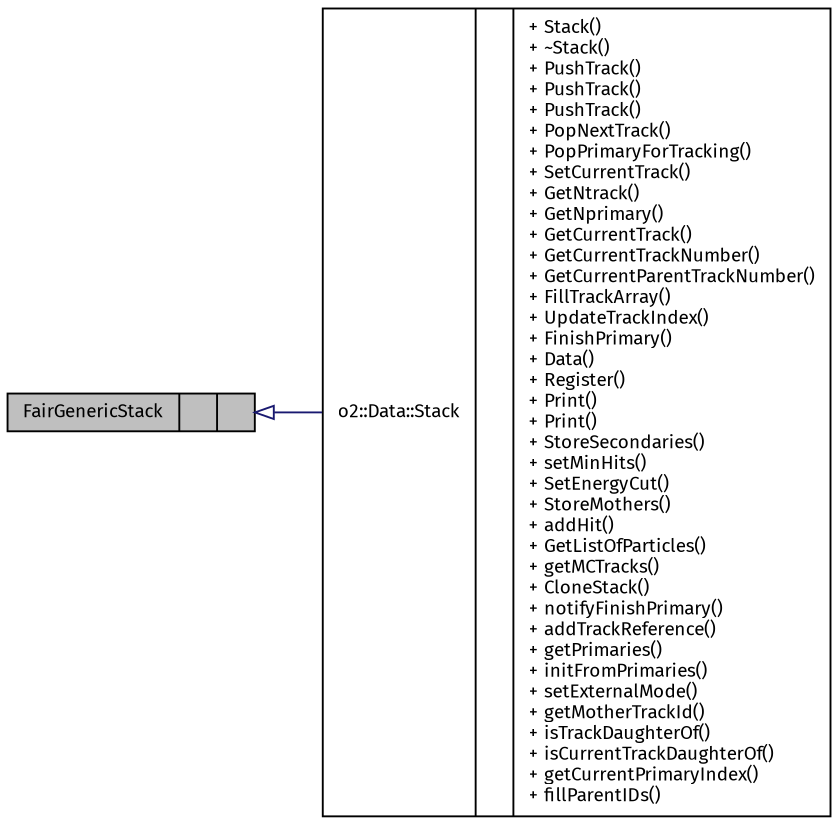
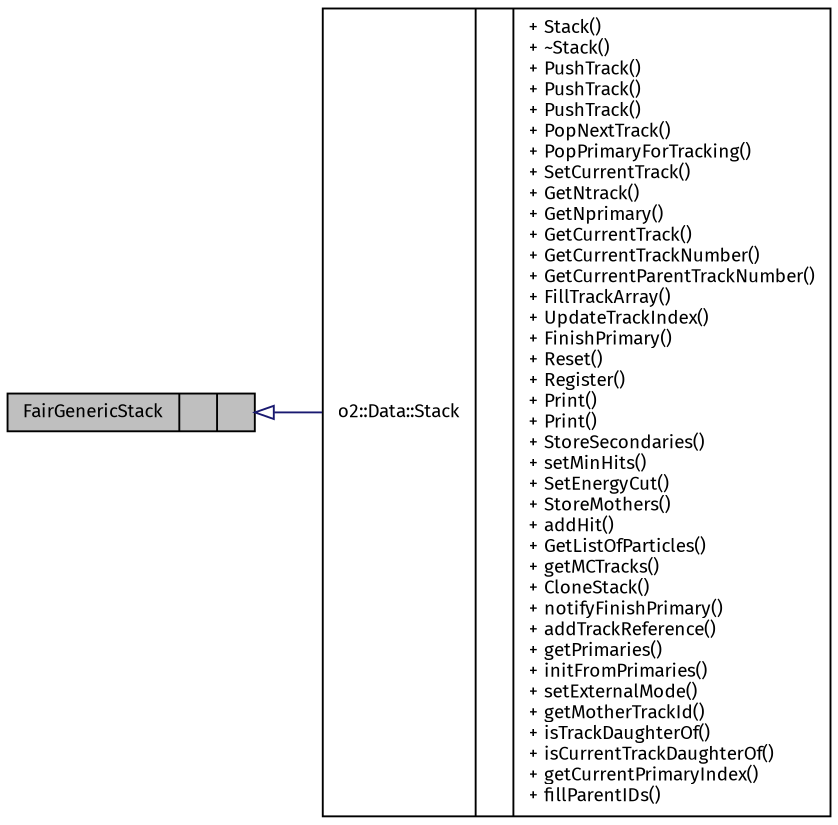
(562, 360) -> (566, 360)
